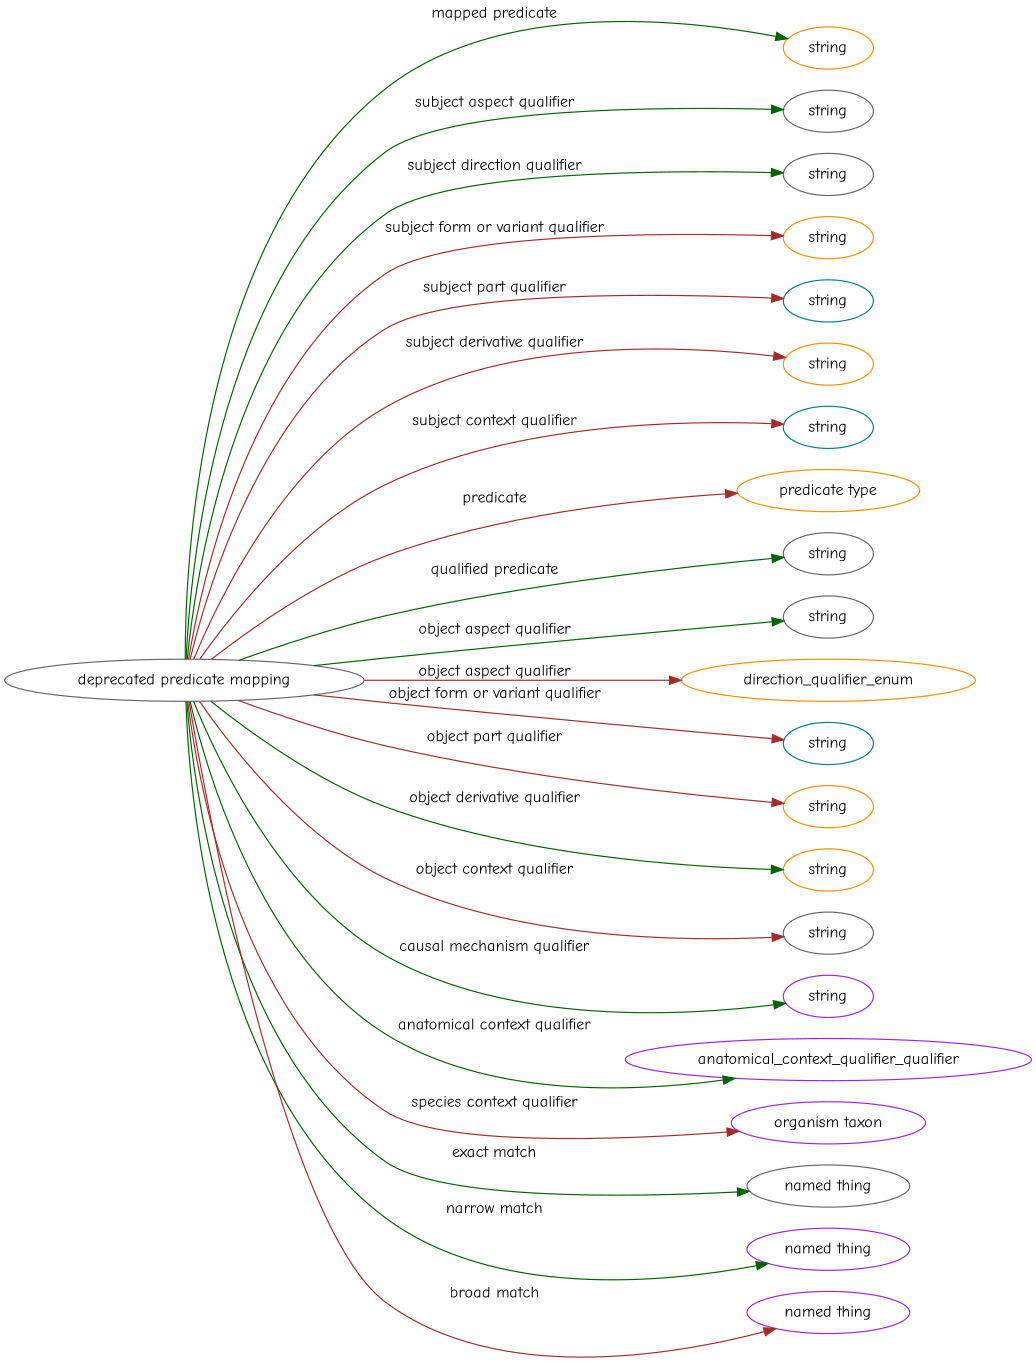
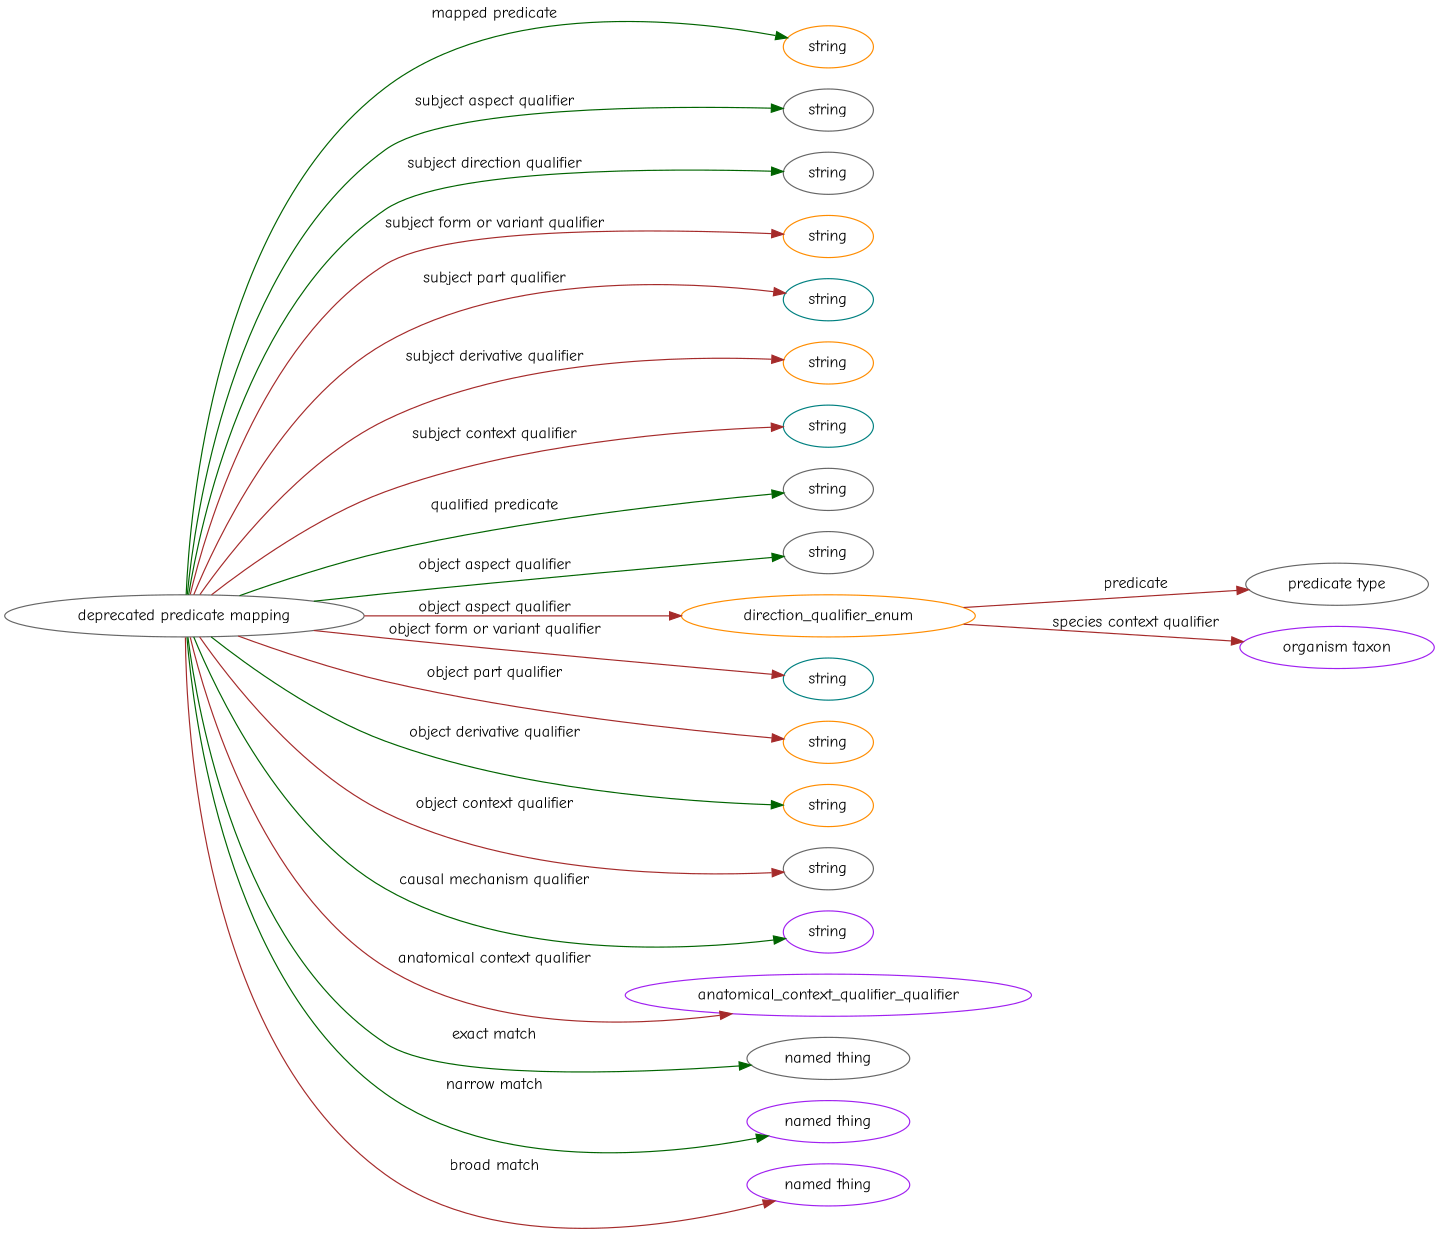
(828, 491) -> (1337, 584)
(454, 535) -> (1100, 599)
(367, 1019) -> (366, 953)
(339, 1072) -> (1098, 633)
